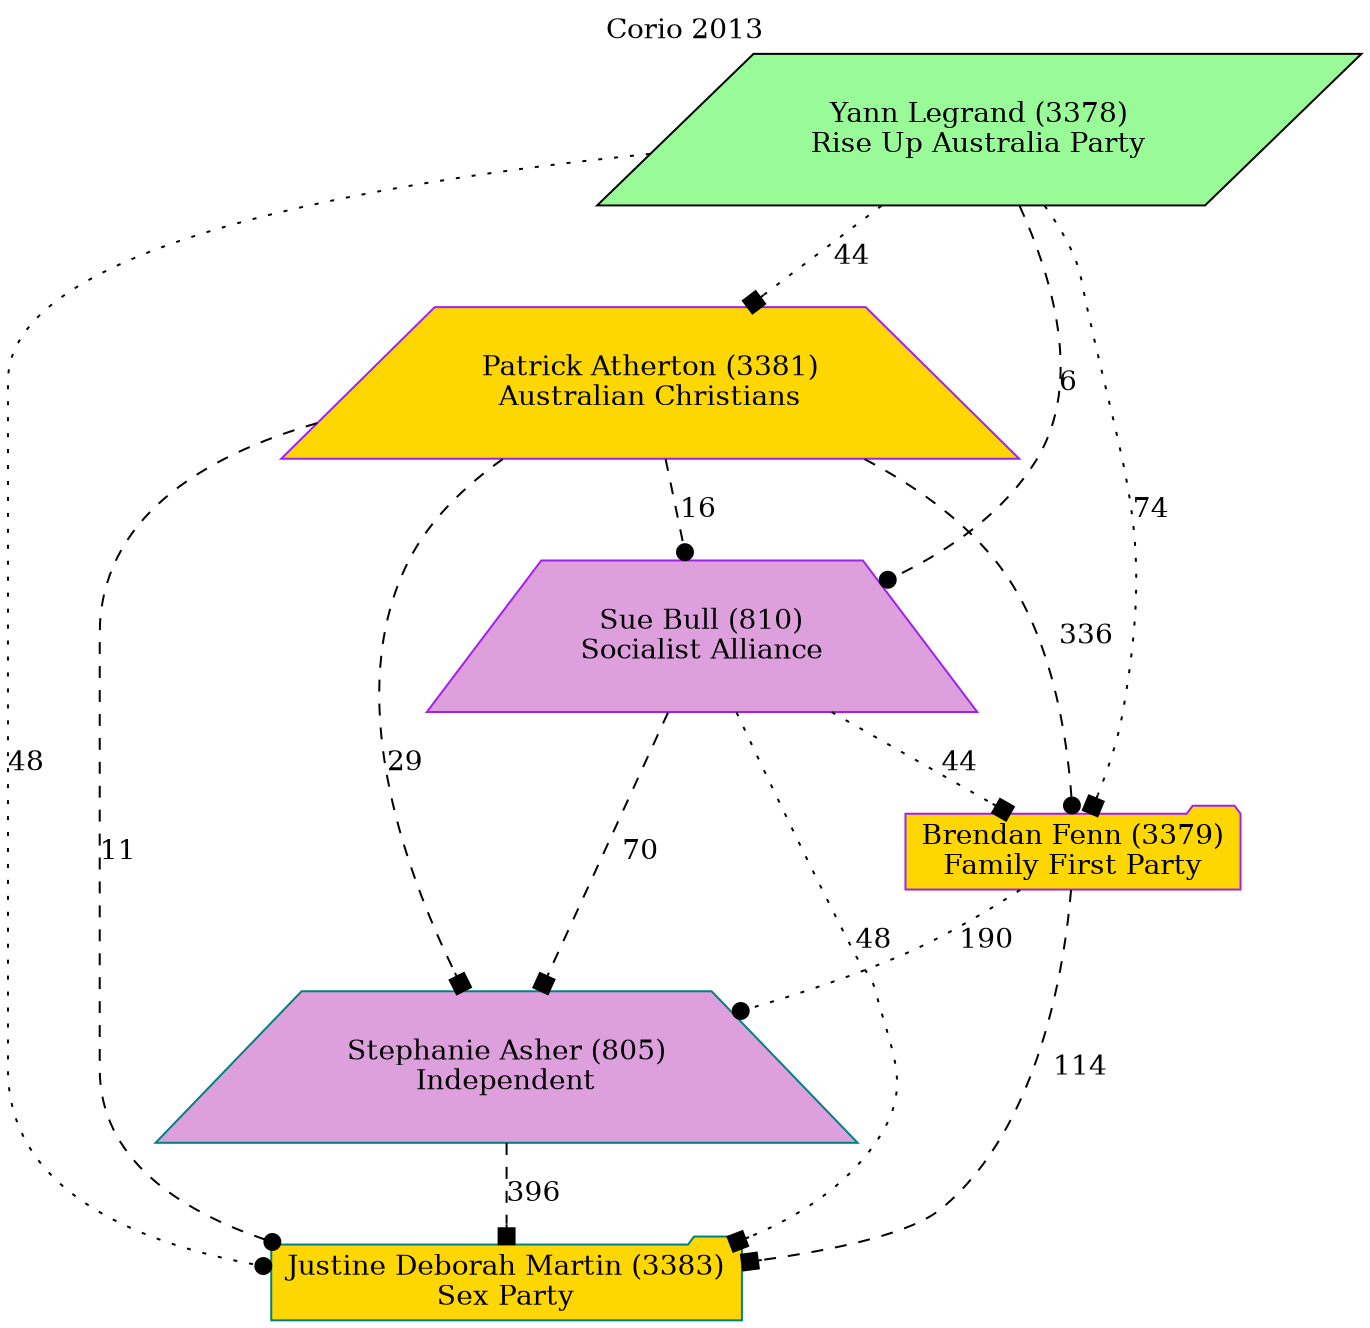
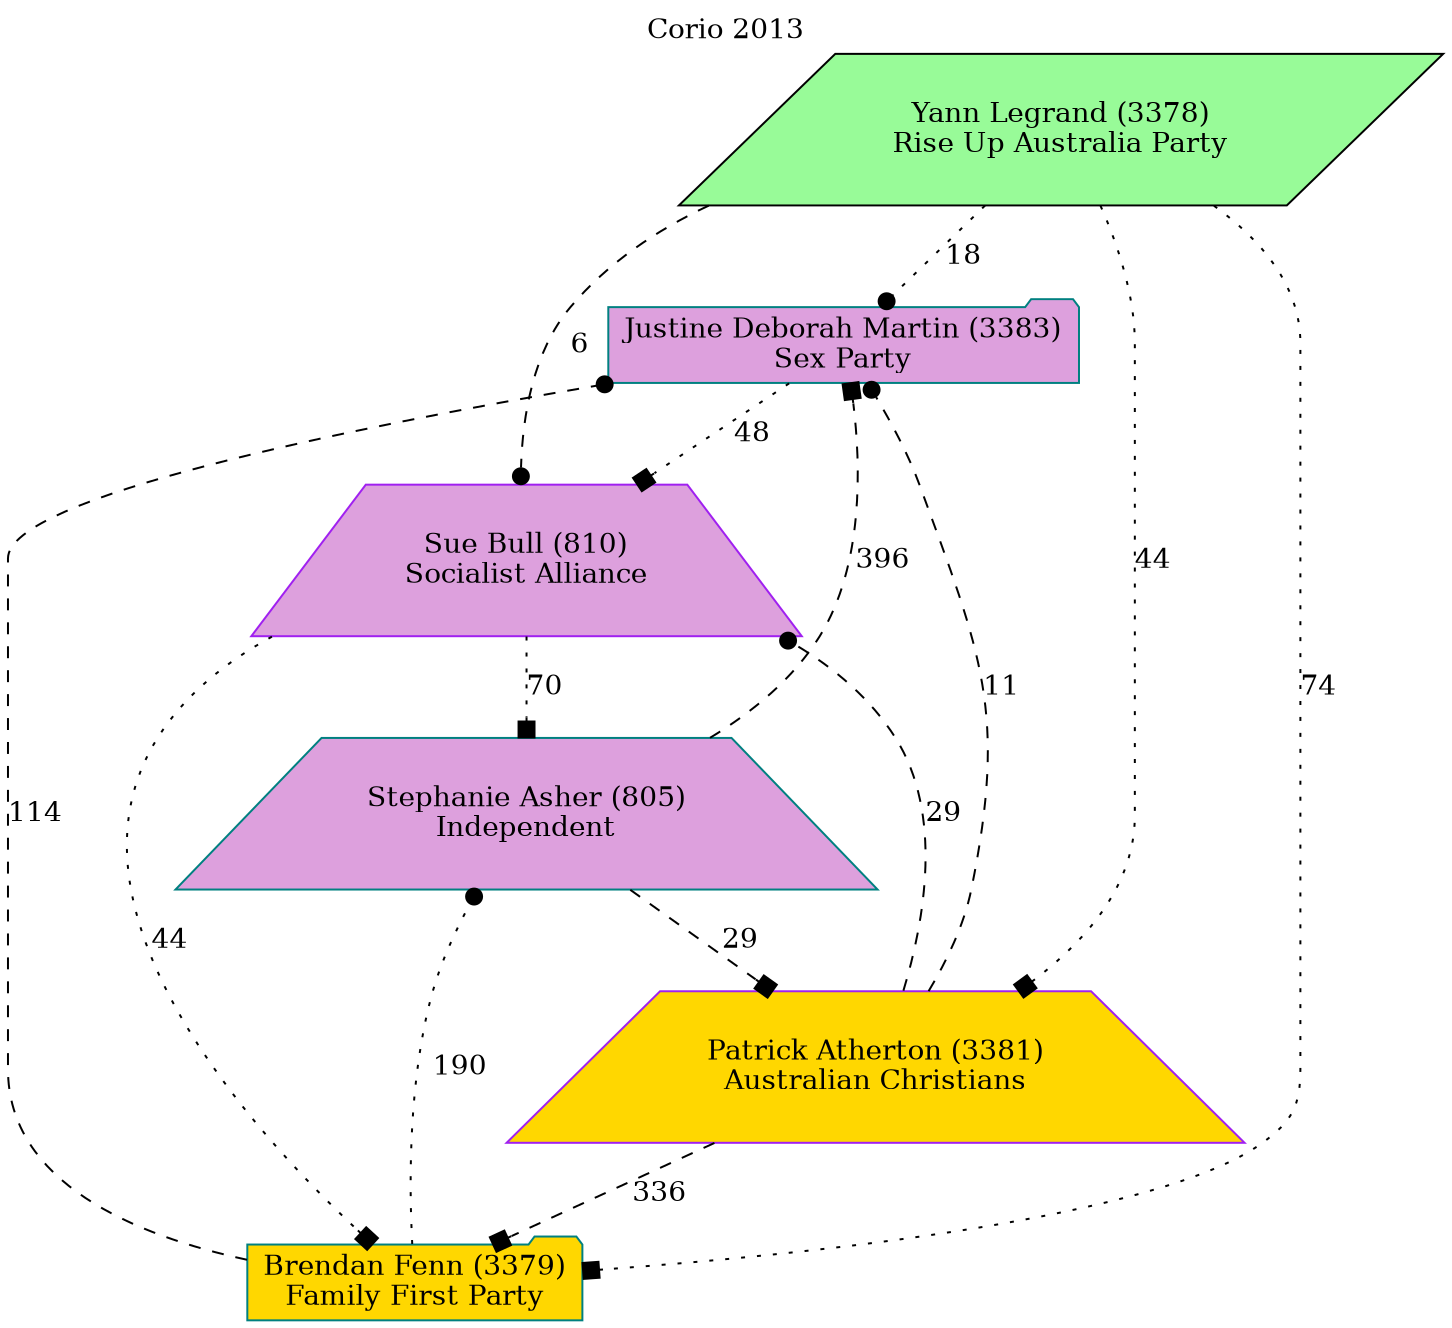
(699, 510) -> (944, 814)
(1019, 596) -> (613, 1190)
(380, 701) -> (693, 935)
(27, 763) -> (964, 256)
(609, 842) -> (527, 677)
(1073, 852) -> (415, 1282)
(876, 994) -> (722, 428)
(994, 1147) -> (8, 668)
(507, 1282) -> (844, 345)
